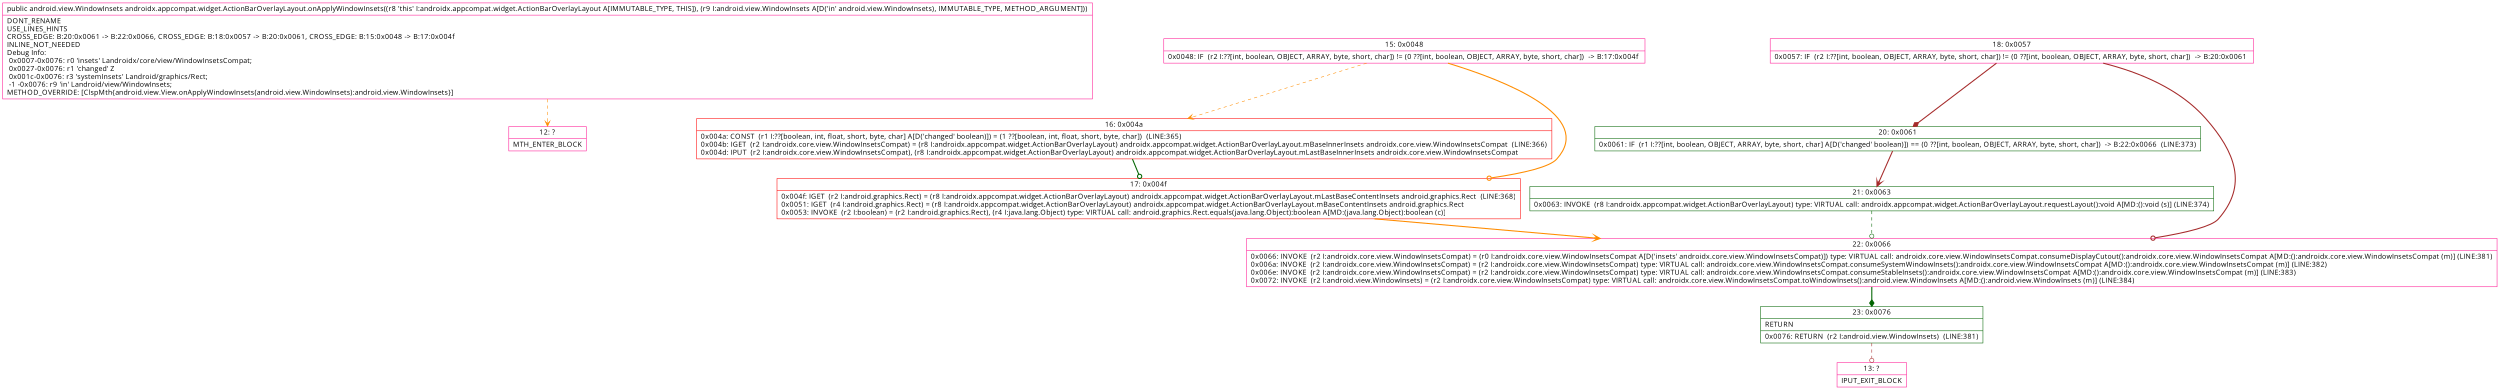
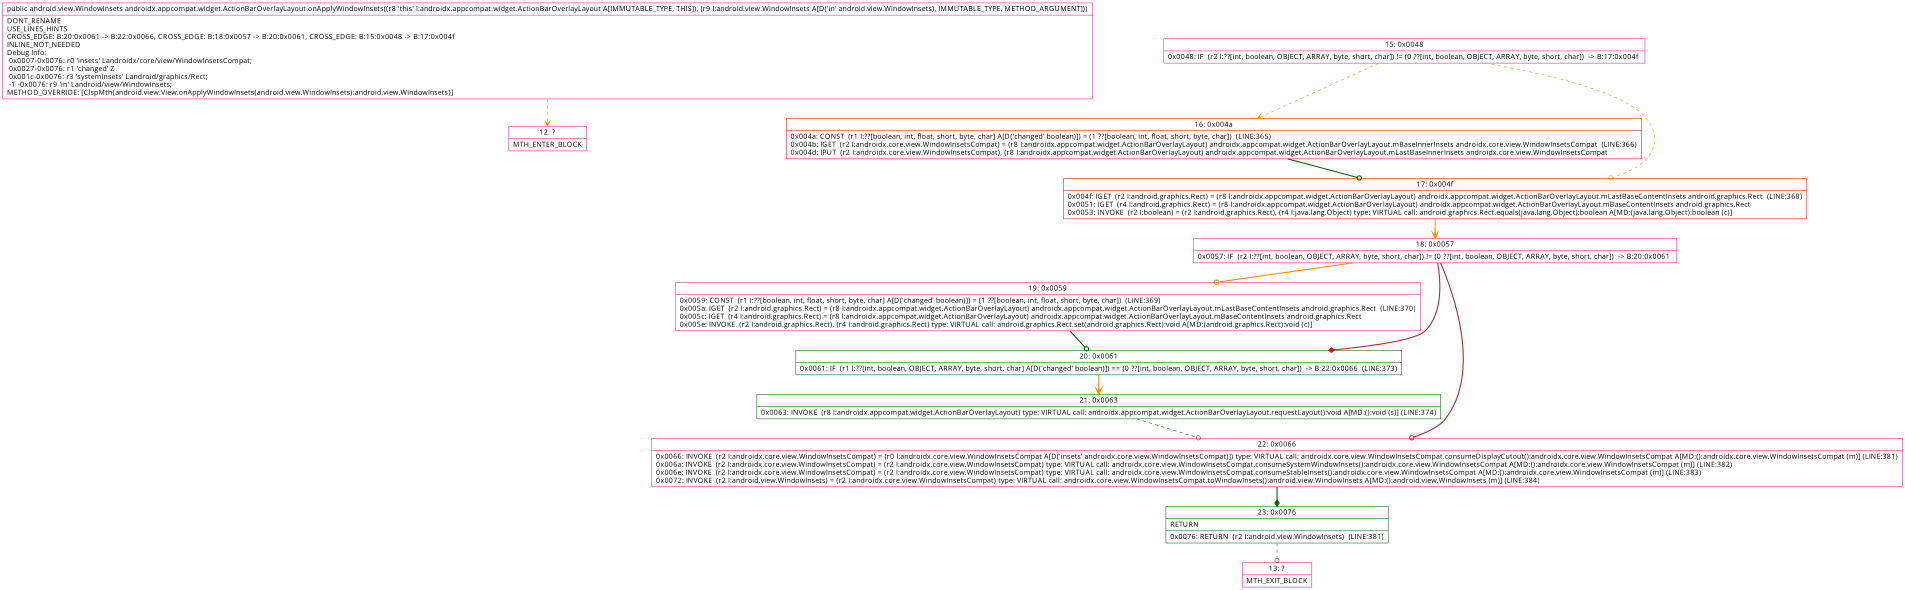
(1554, 114) -> (1609, 95)
(1886, 166) -> (1099, 382)
(1485, 228) -> (1435, 226)
none -> (1048, 307)
(1872, 381) -> (1277, 581)
